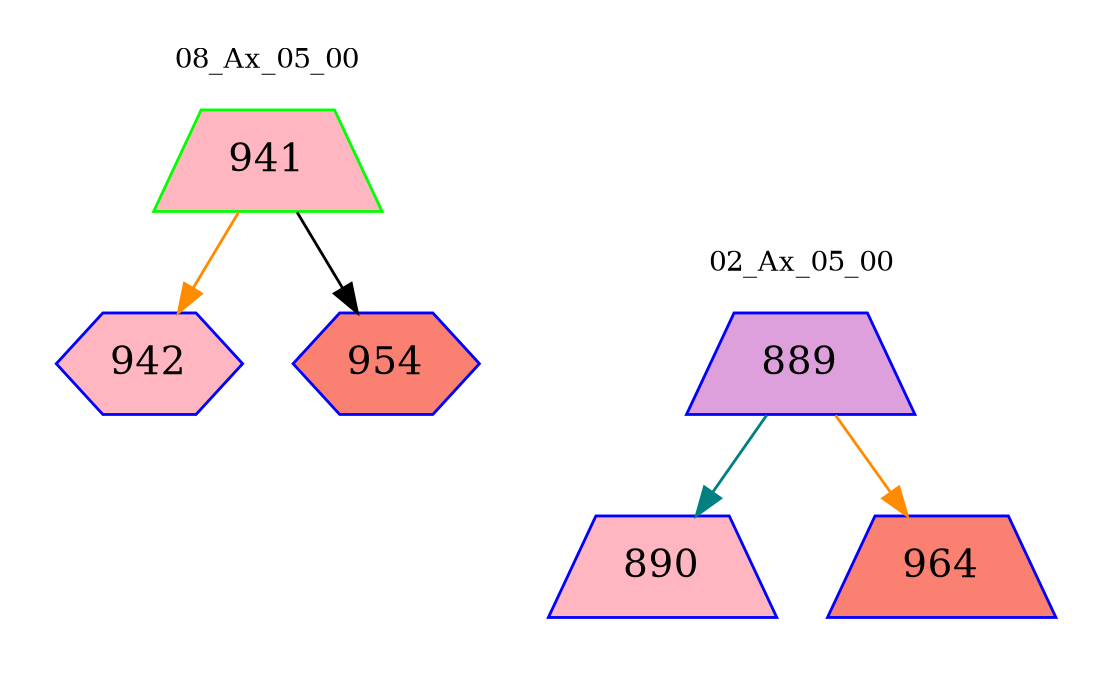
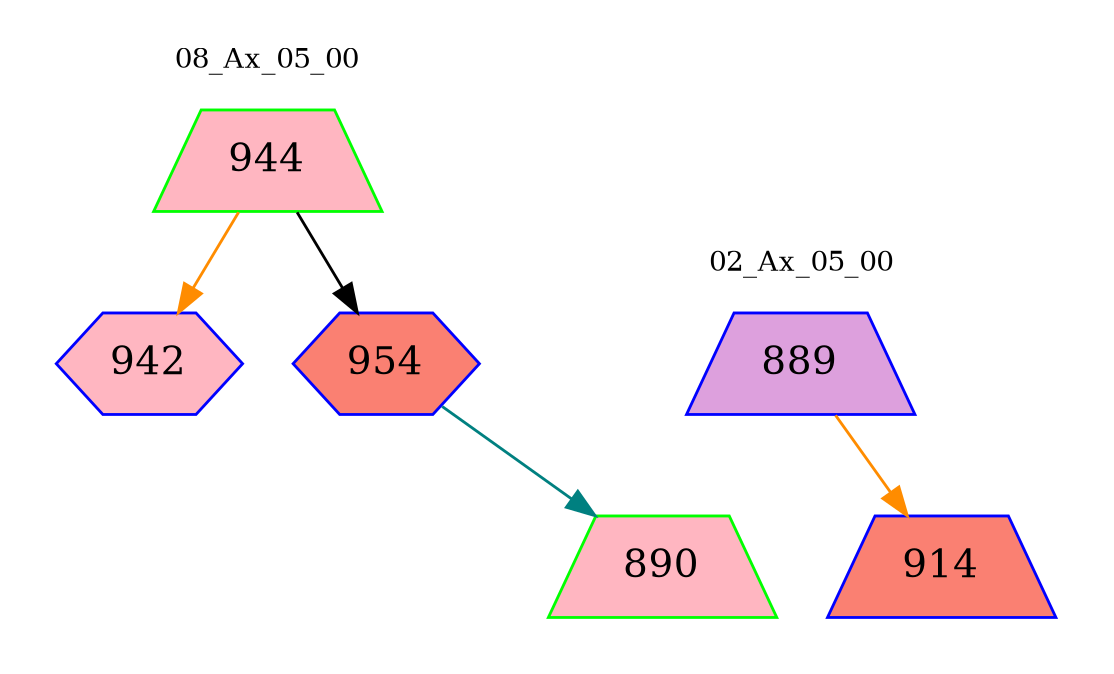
(268, 161) -> (268, 161)
(740, 454) -> (507, 453)
(663, 567) -> (663, 567)
(942, 567) -> (942, 567)
